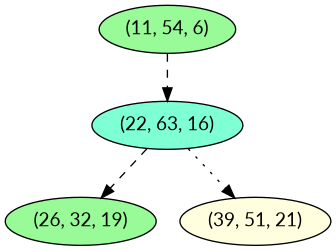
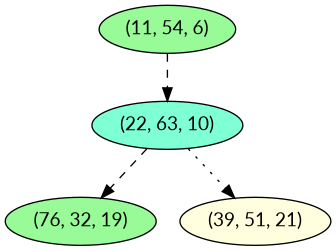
(167, 125) -> (167, 125)
(81, 221) -> (81, 221)
